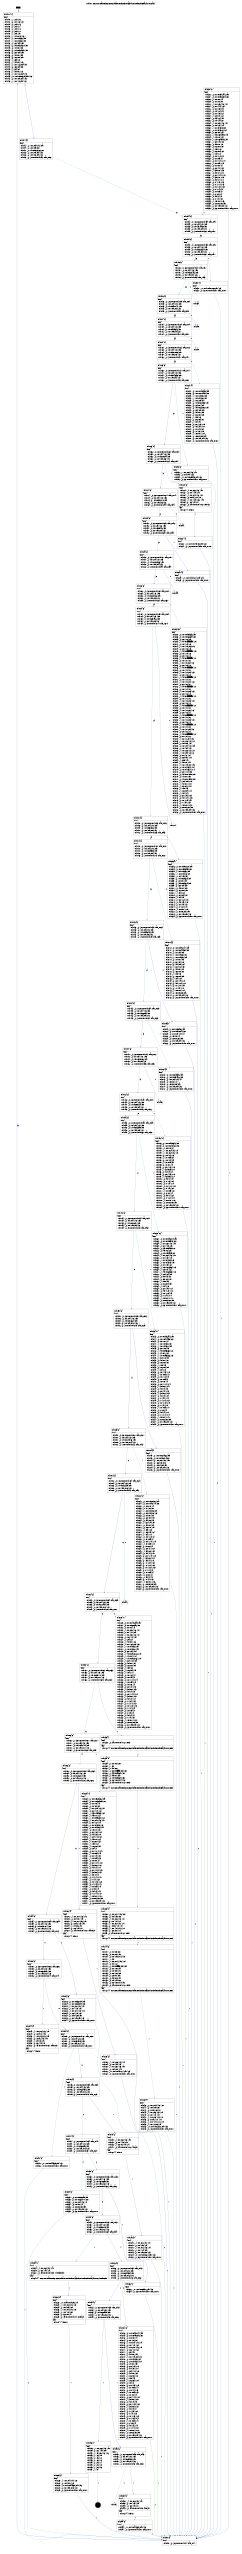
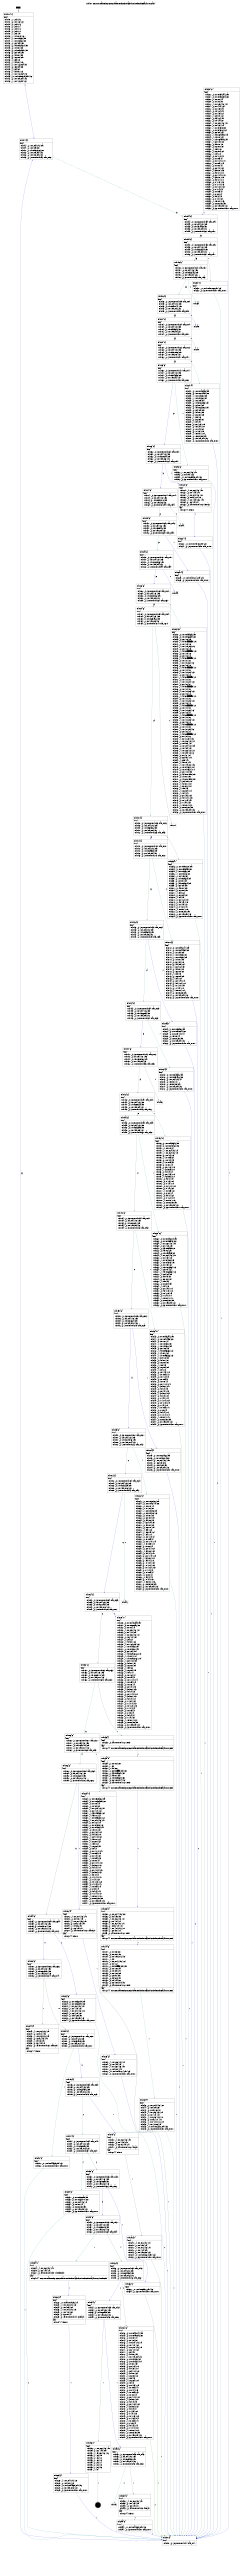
(17, 1380) -> (21, 1416)
